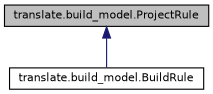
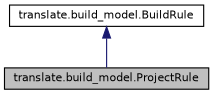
(107, 53) -> (107, 53)
